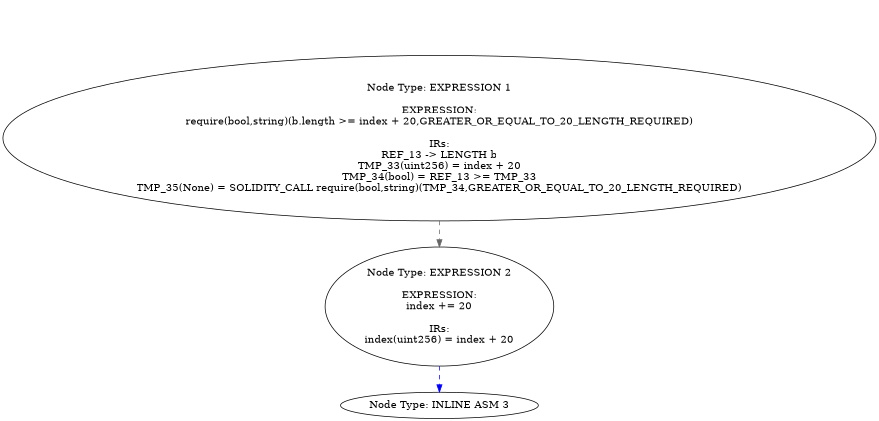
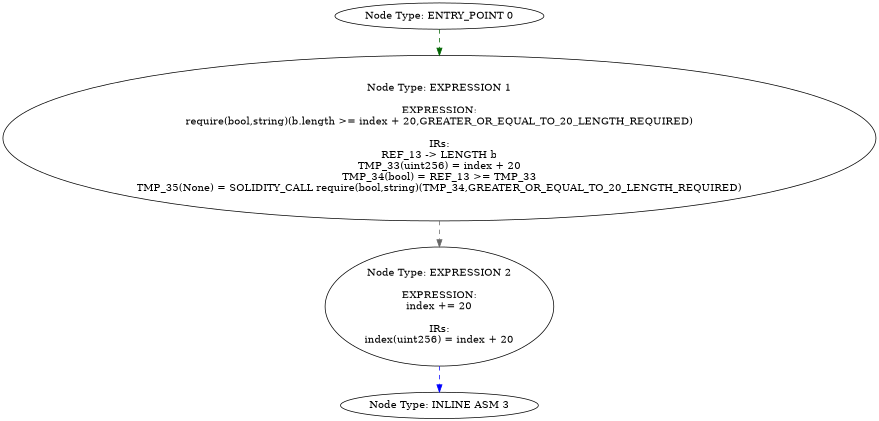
none -> (439, 16)
